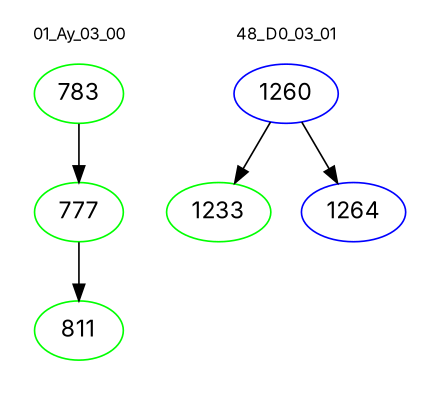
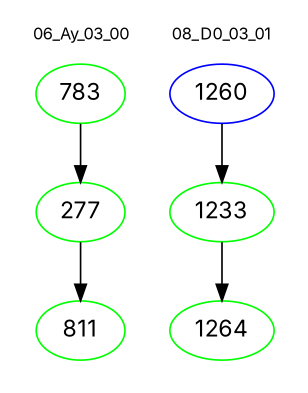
(80, 35) -> (81, 35)
(286, 35) -> (222, 35)
(315, 145) -> (222, 263)
(79, 212) -> (81, 212)
(354, 212) -> (222, 331)
